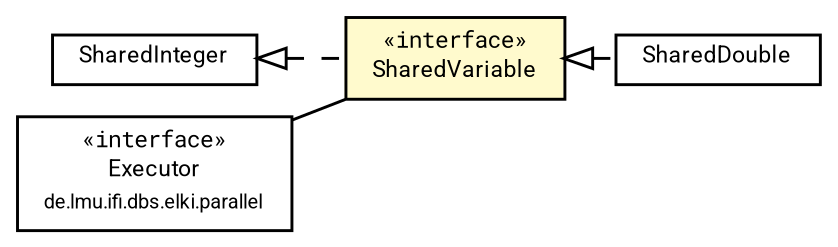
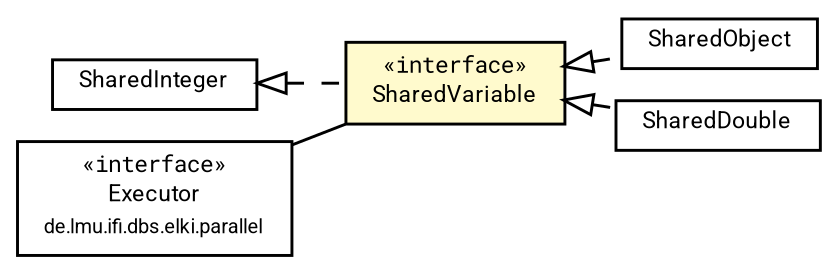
none -> (718, 42)
